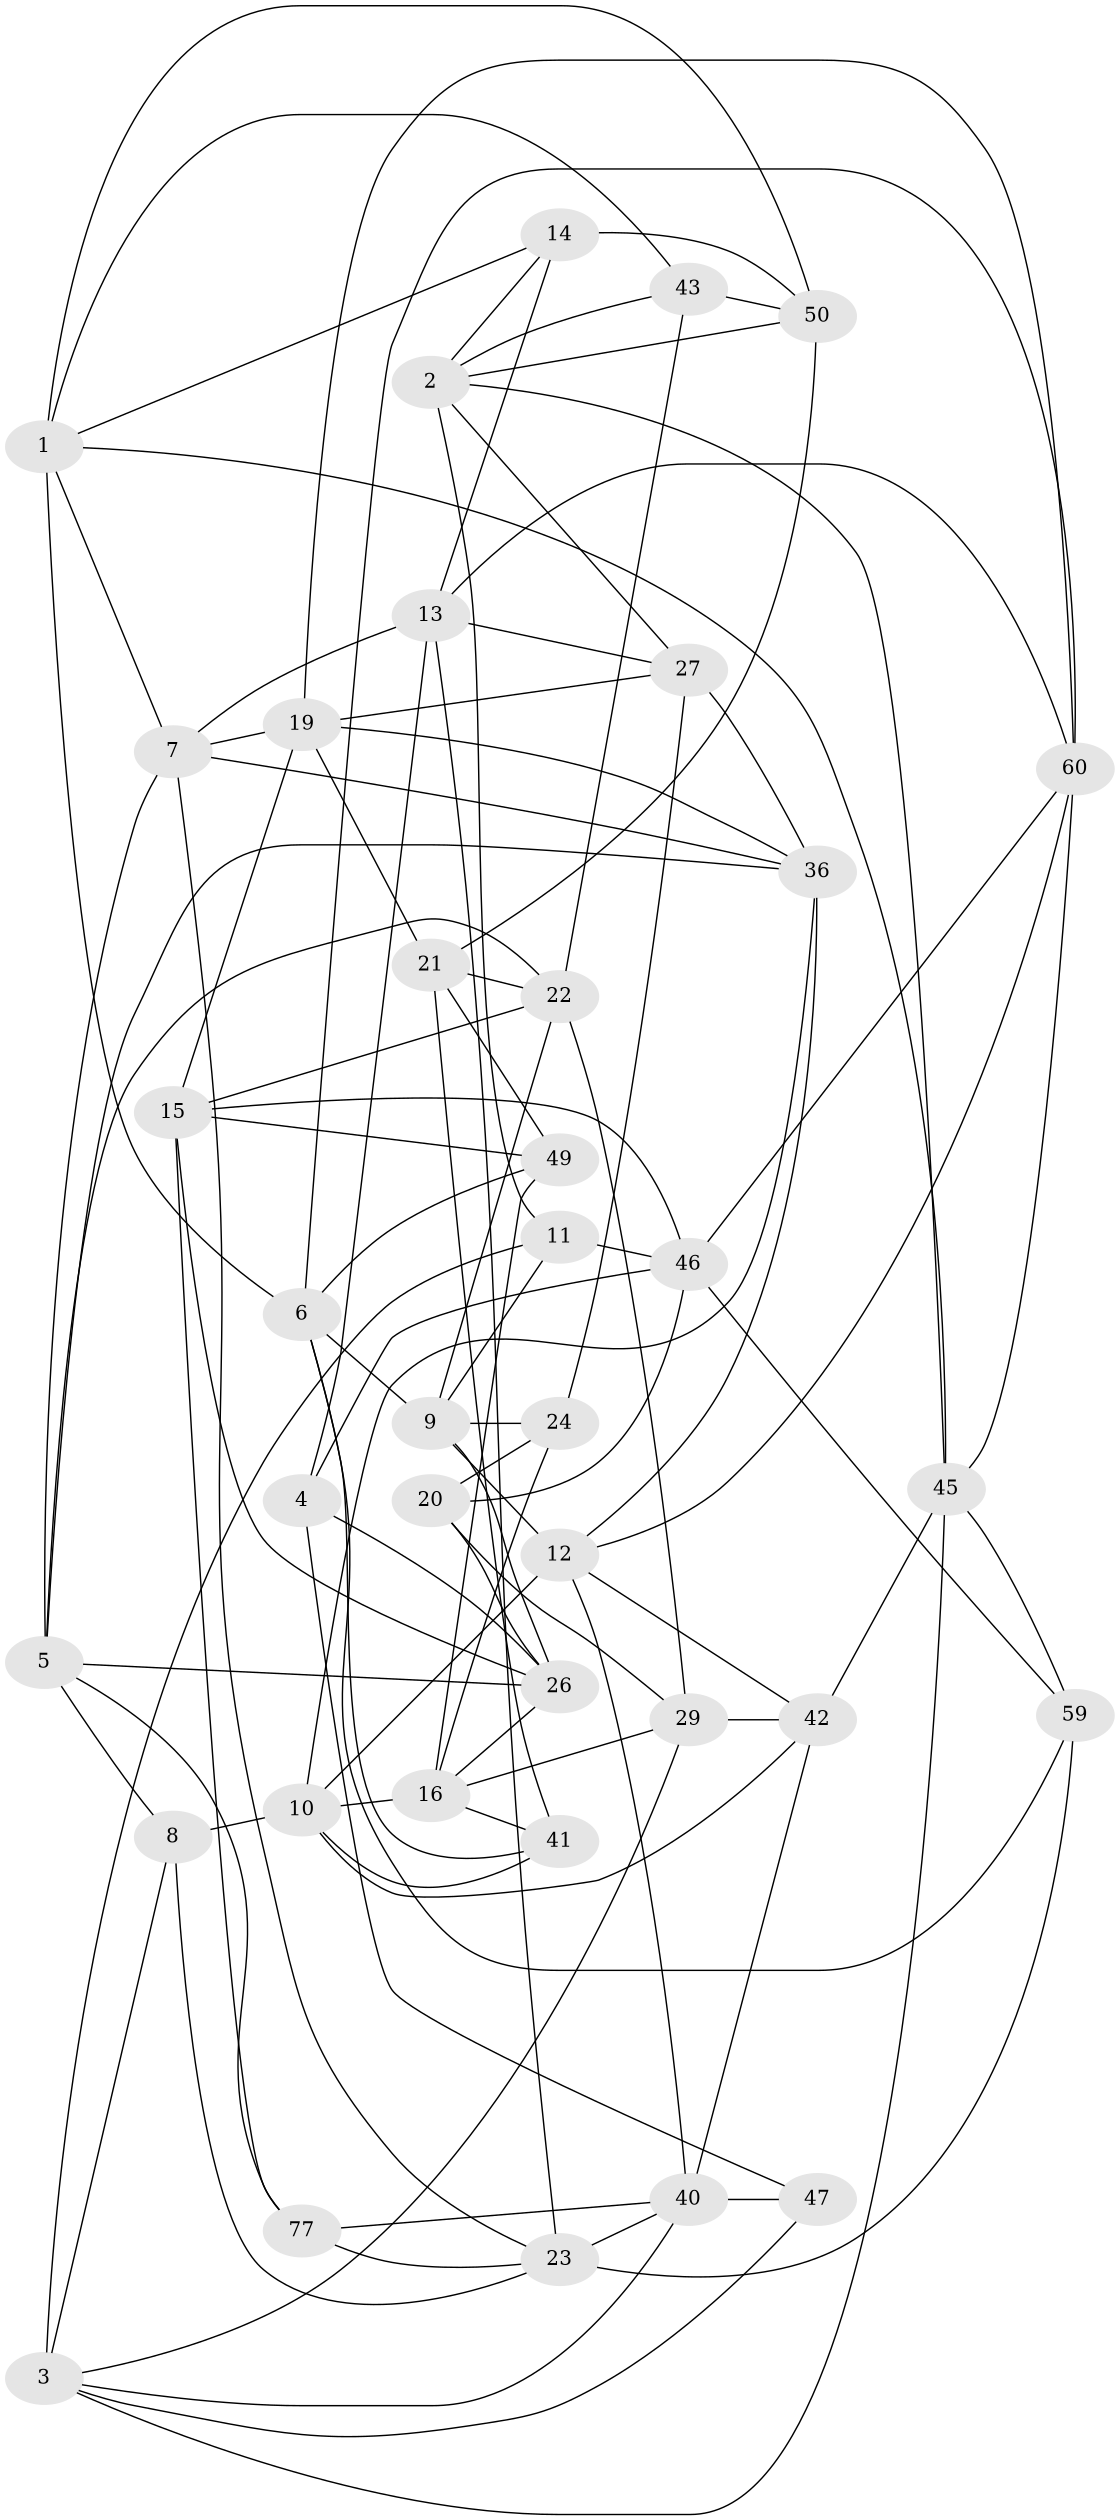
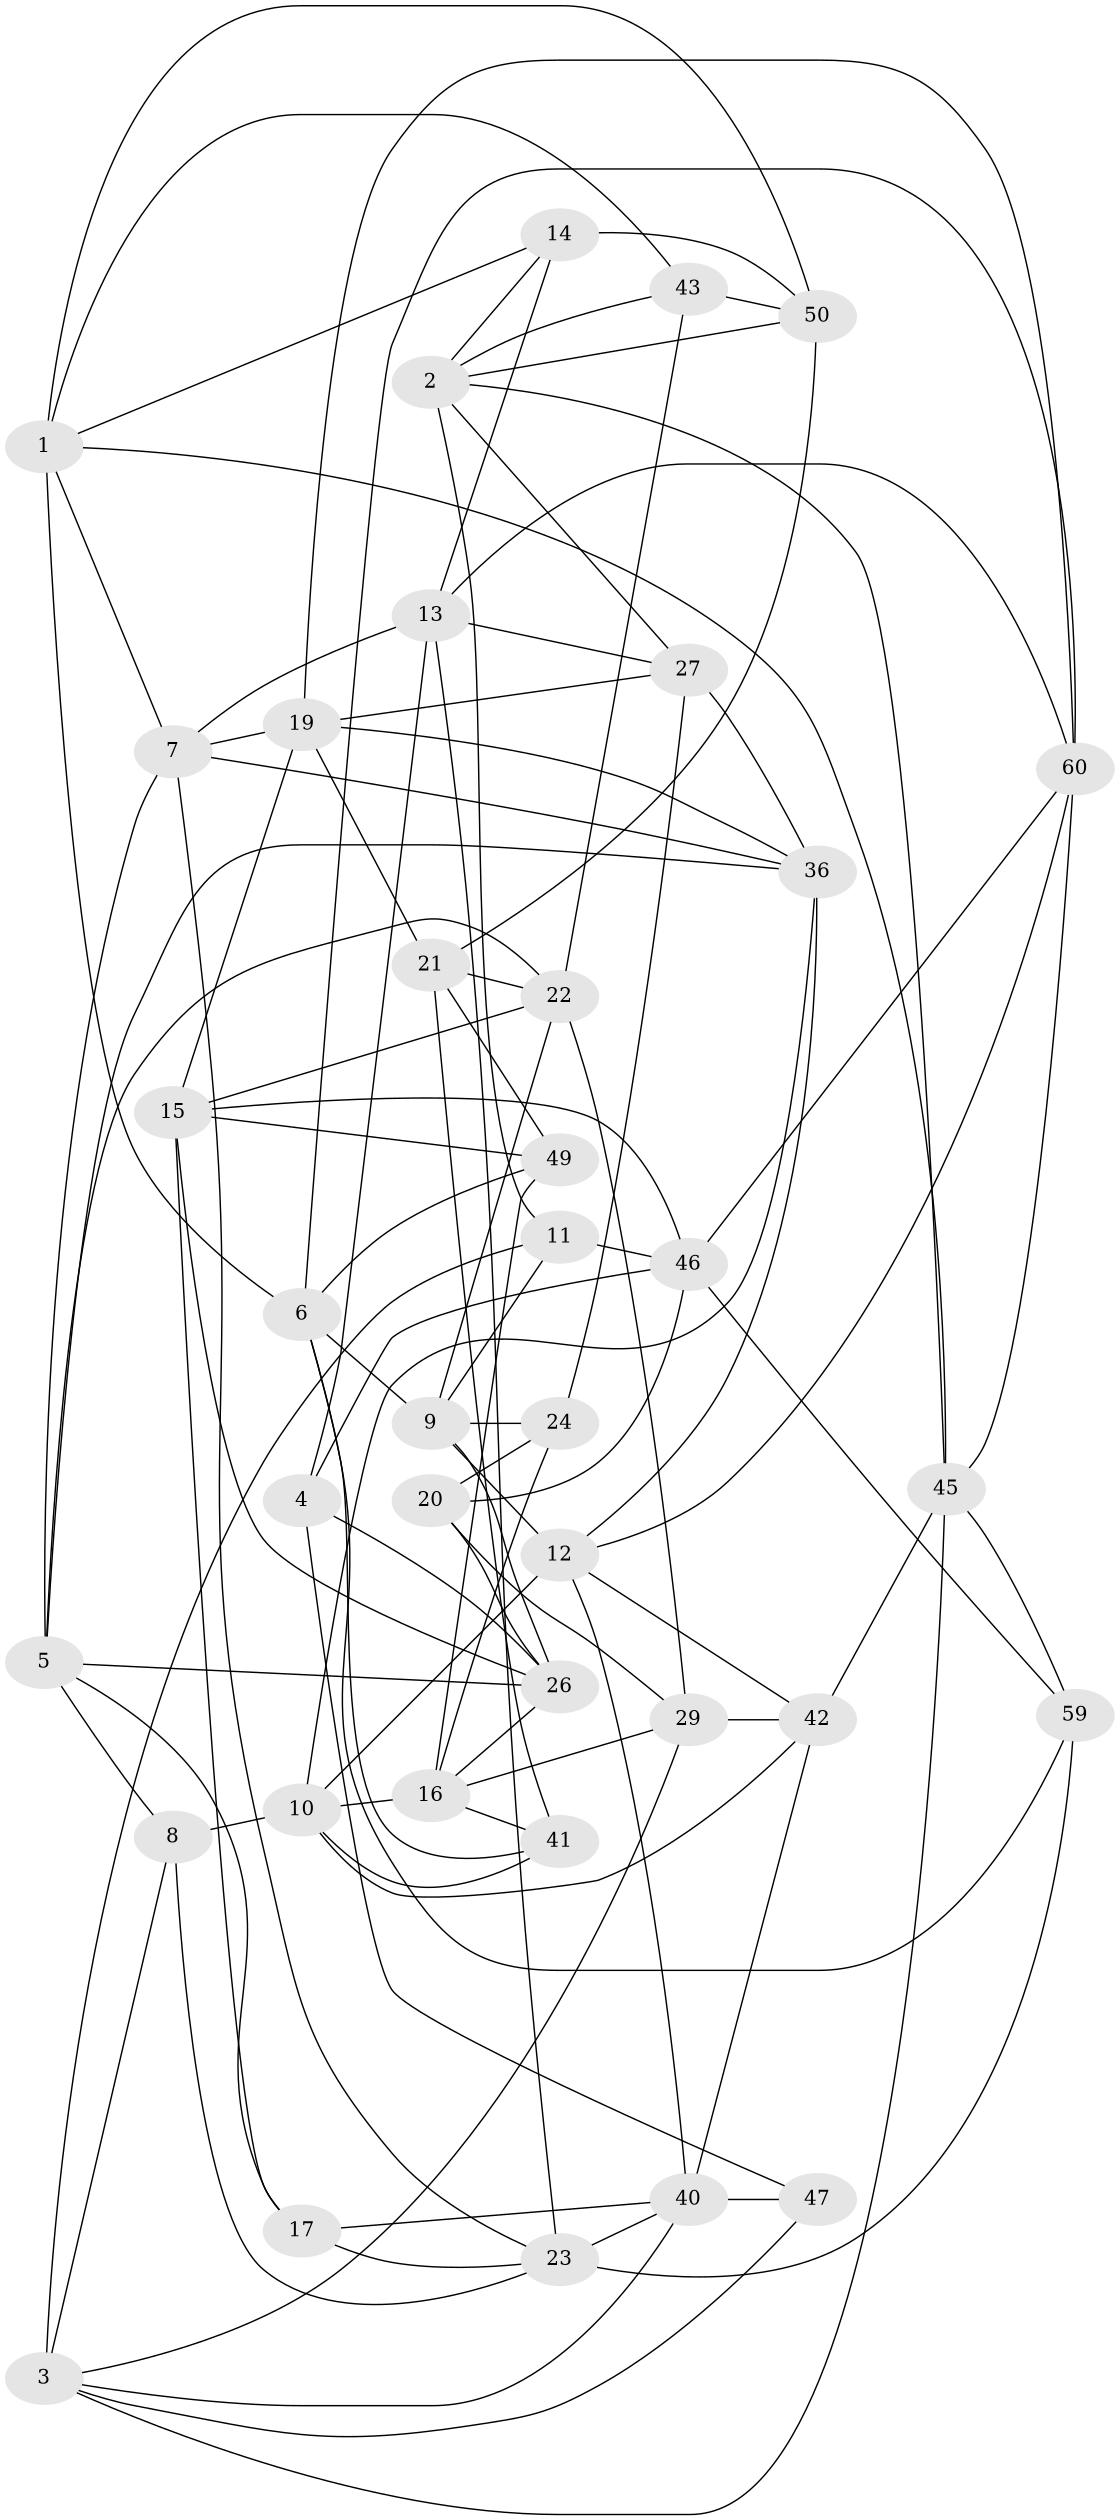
(302, 2231) -> (302, 2231)
